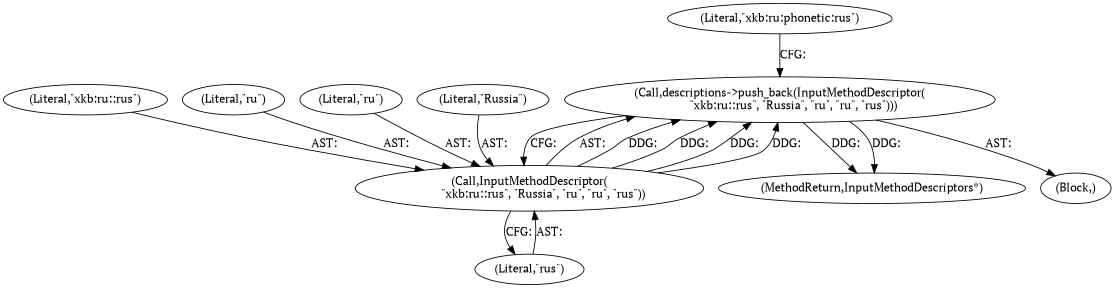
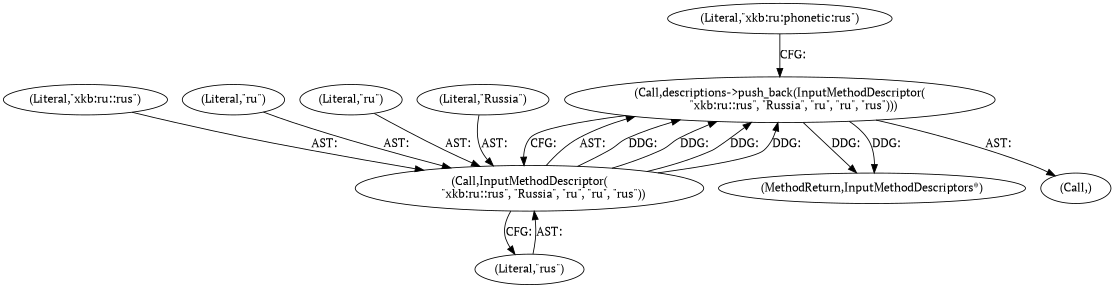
(1076, 188) -> (1076, 188)
